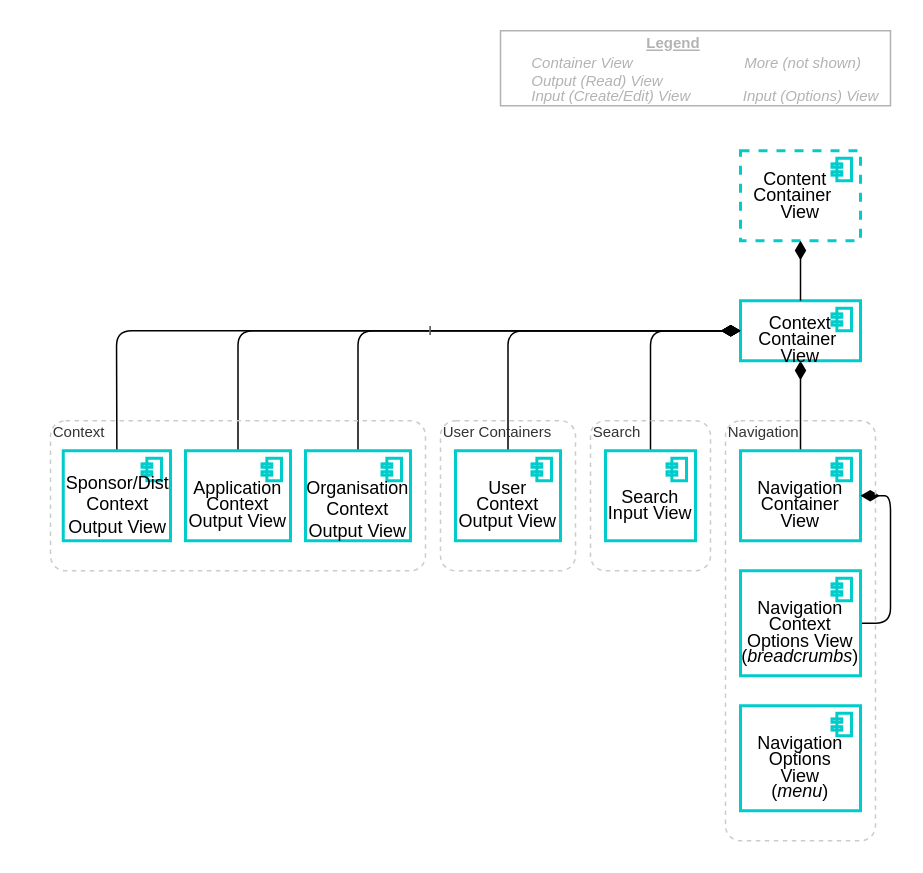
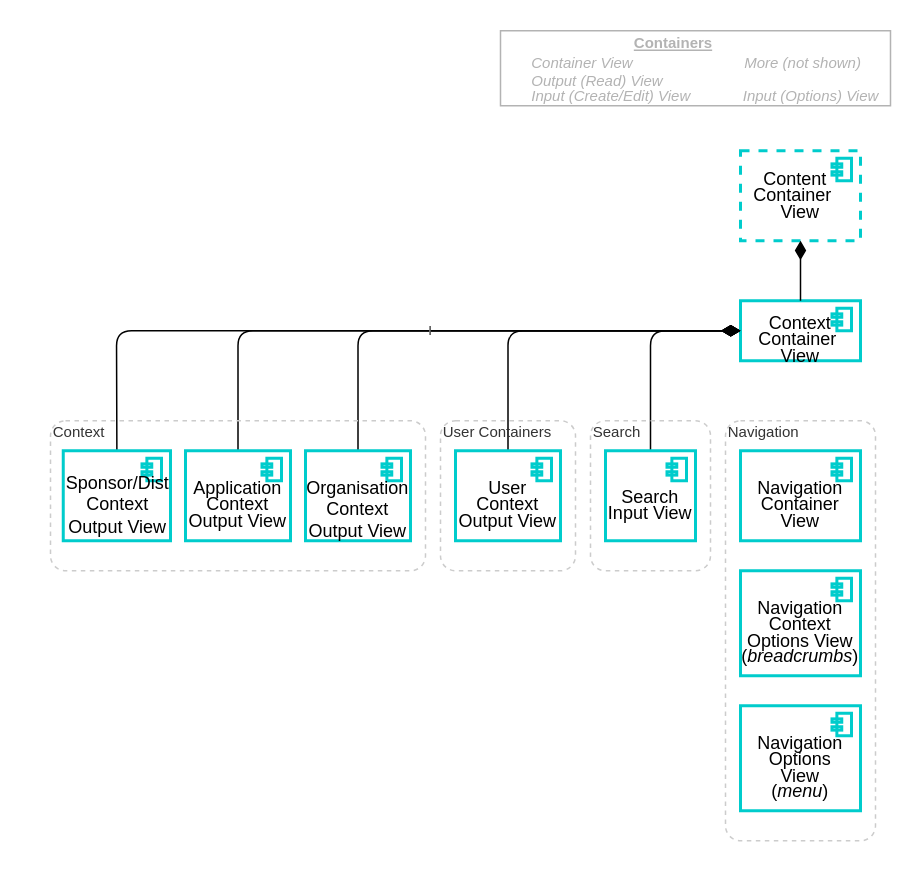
(674, 43) -> (674, 43)
(800, 415) -> none
(890, 568) -> none
